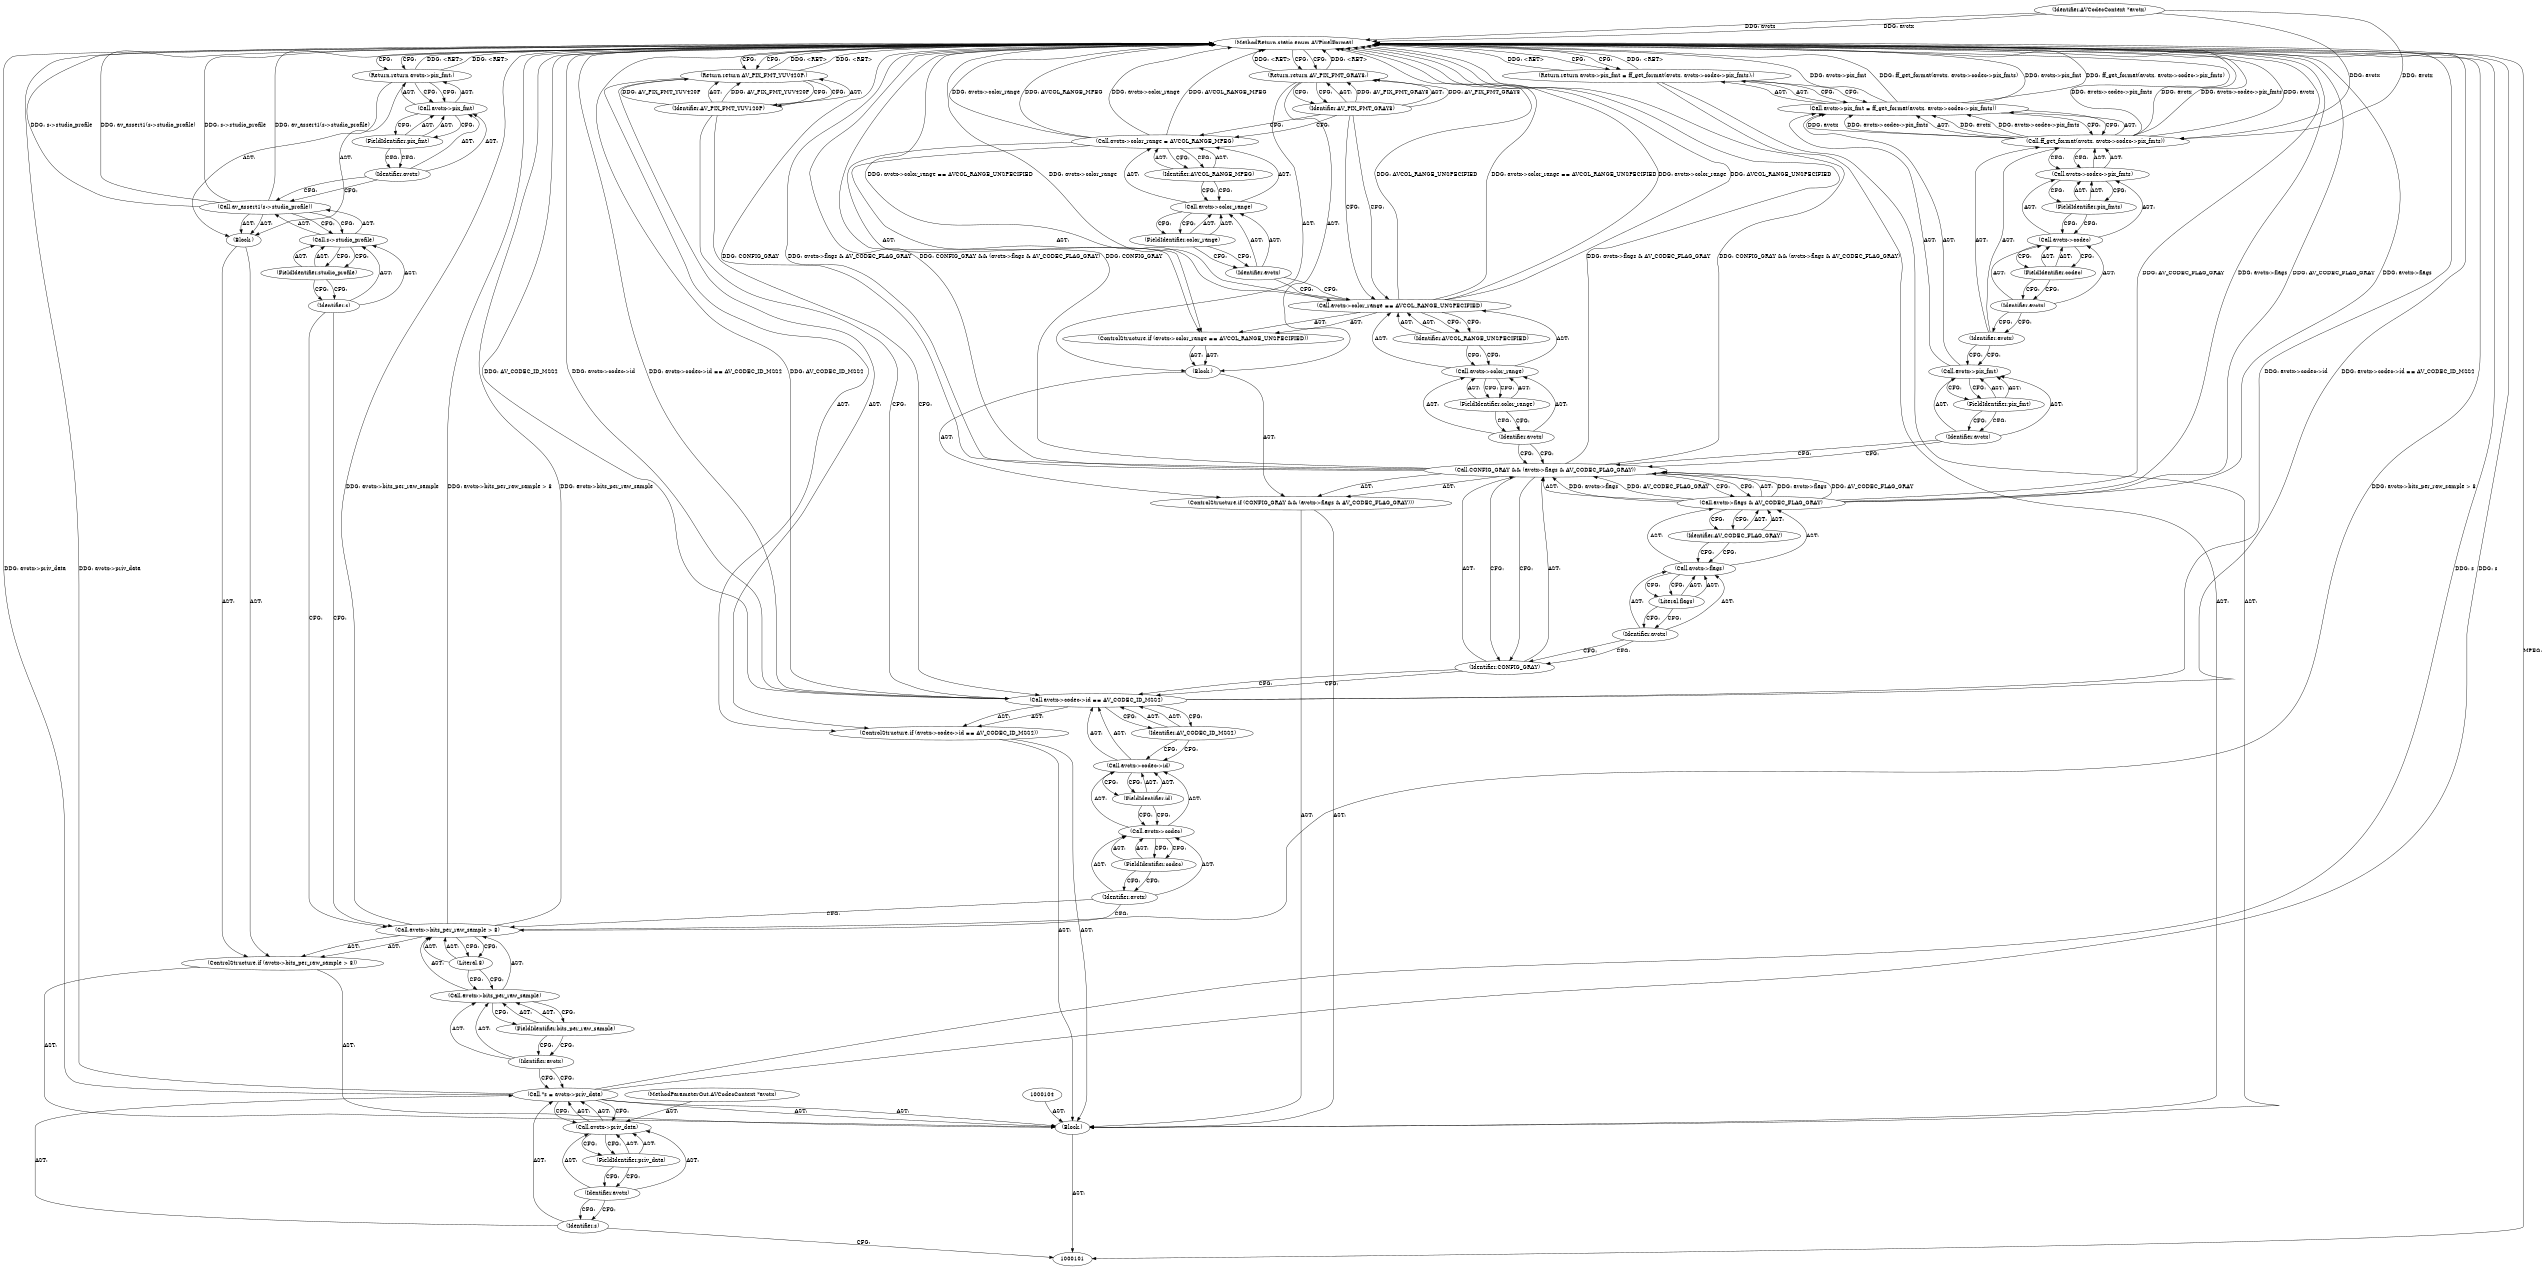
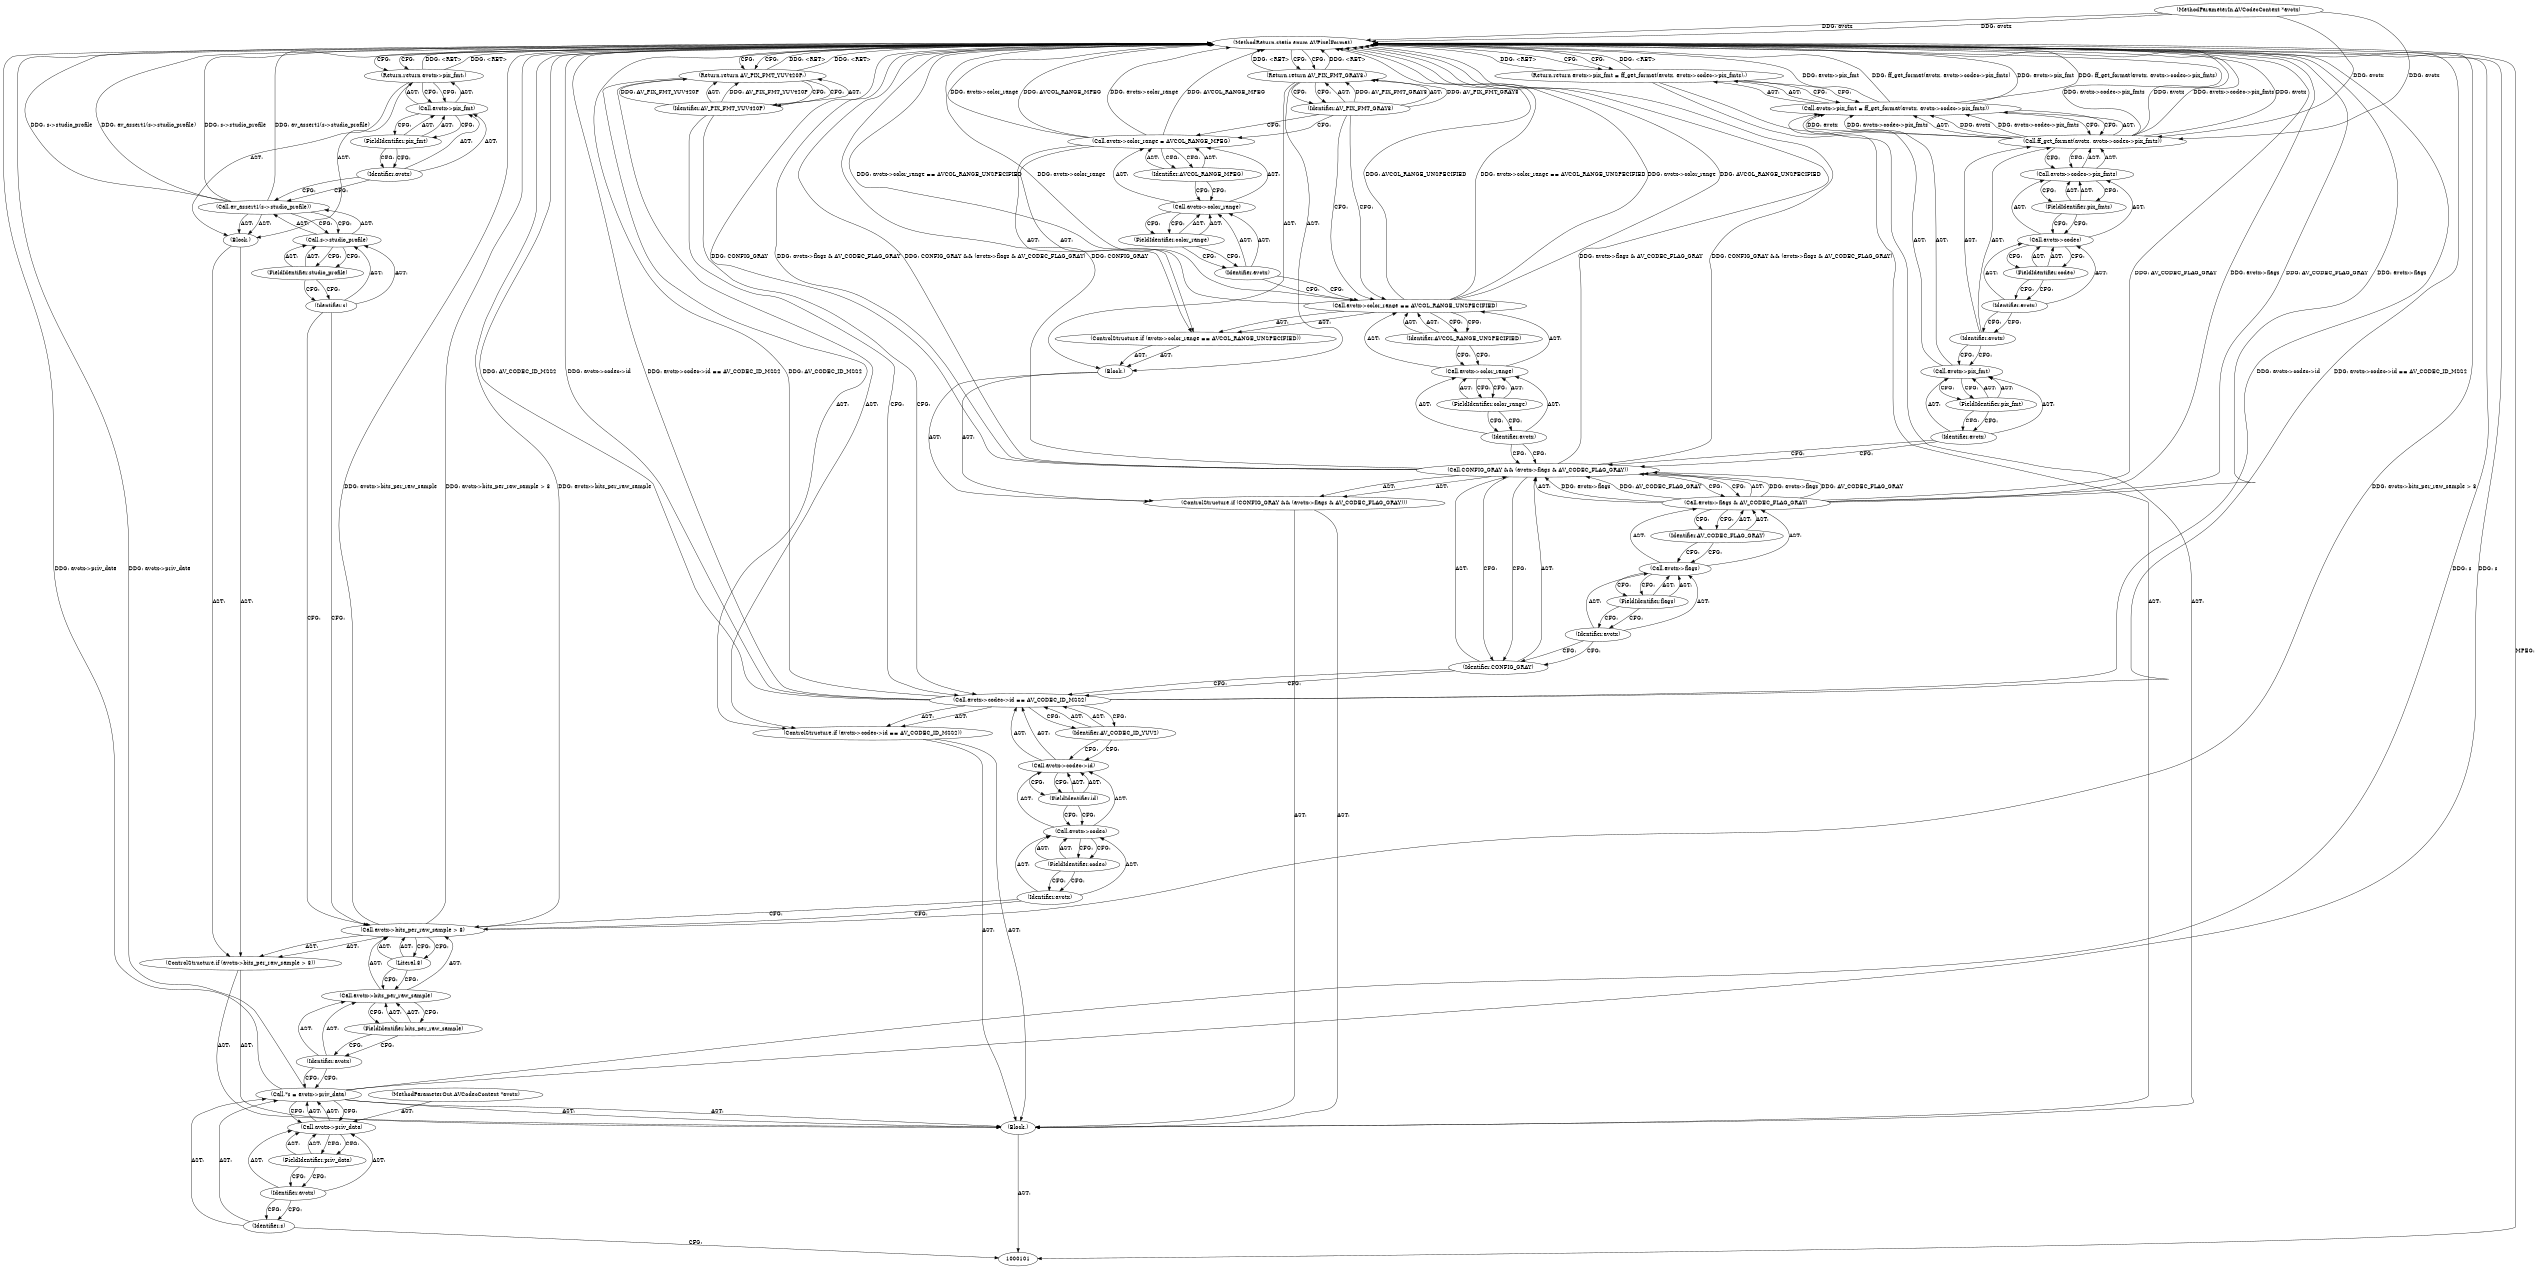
(2099, 10) -> (2239, 10)
(719, 109) -> (719, 109)
(1677, 602) -> (1647, 602)
(1192, 733) -> (1116, 733)
(1042, 1095) -> none
